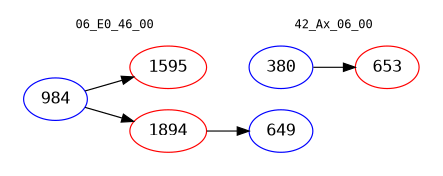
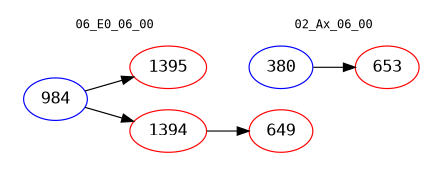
(115, 25) -> (115, 25)
(334, 25) -> (334, 25)
(168, 67) -> (168, 67)
(168, 131) -> (168, 131)
(281, 131) -> (281, 131)
